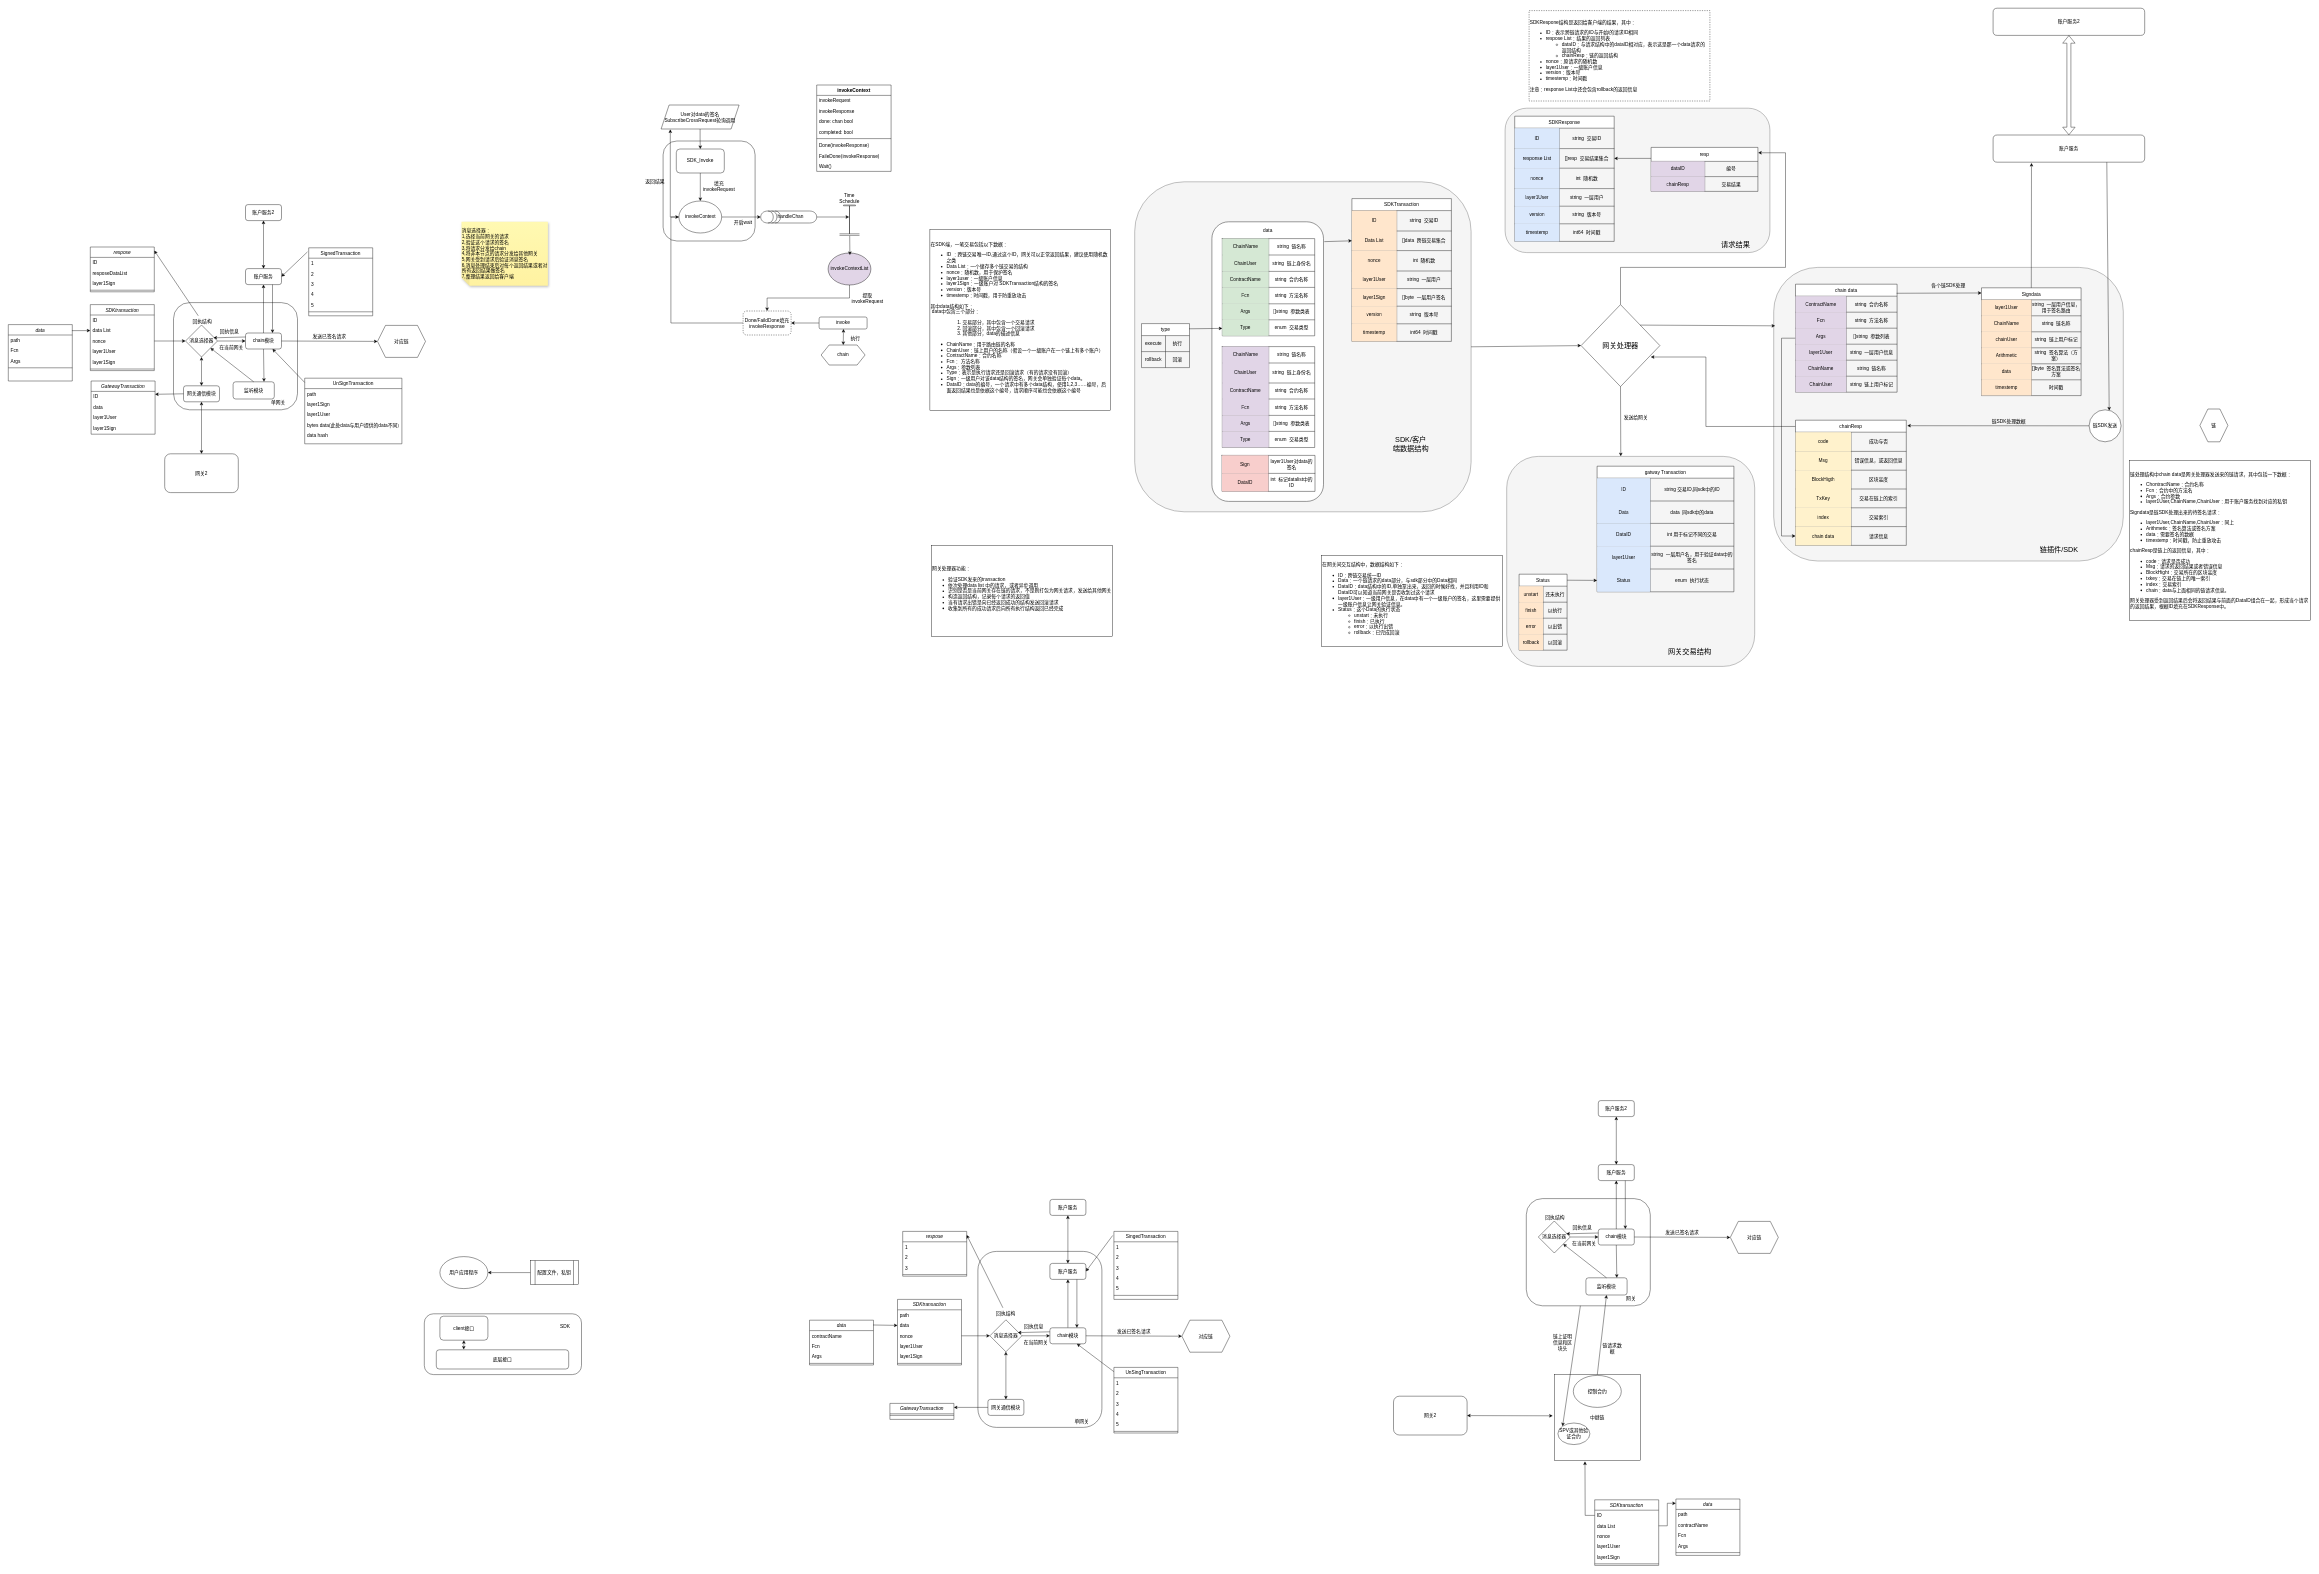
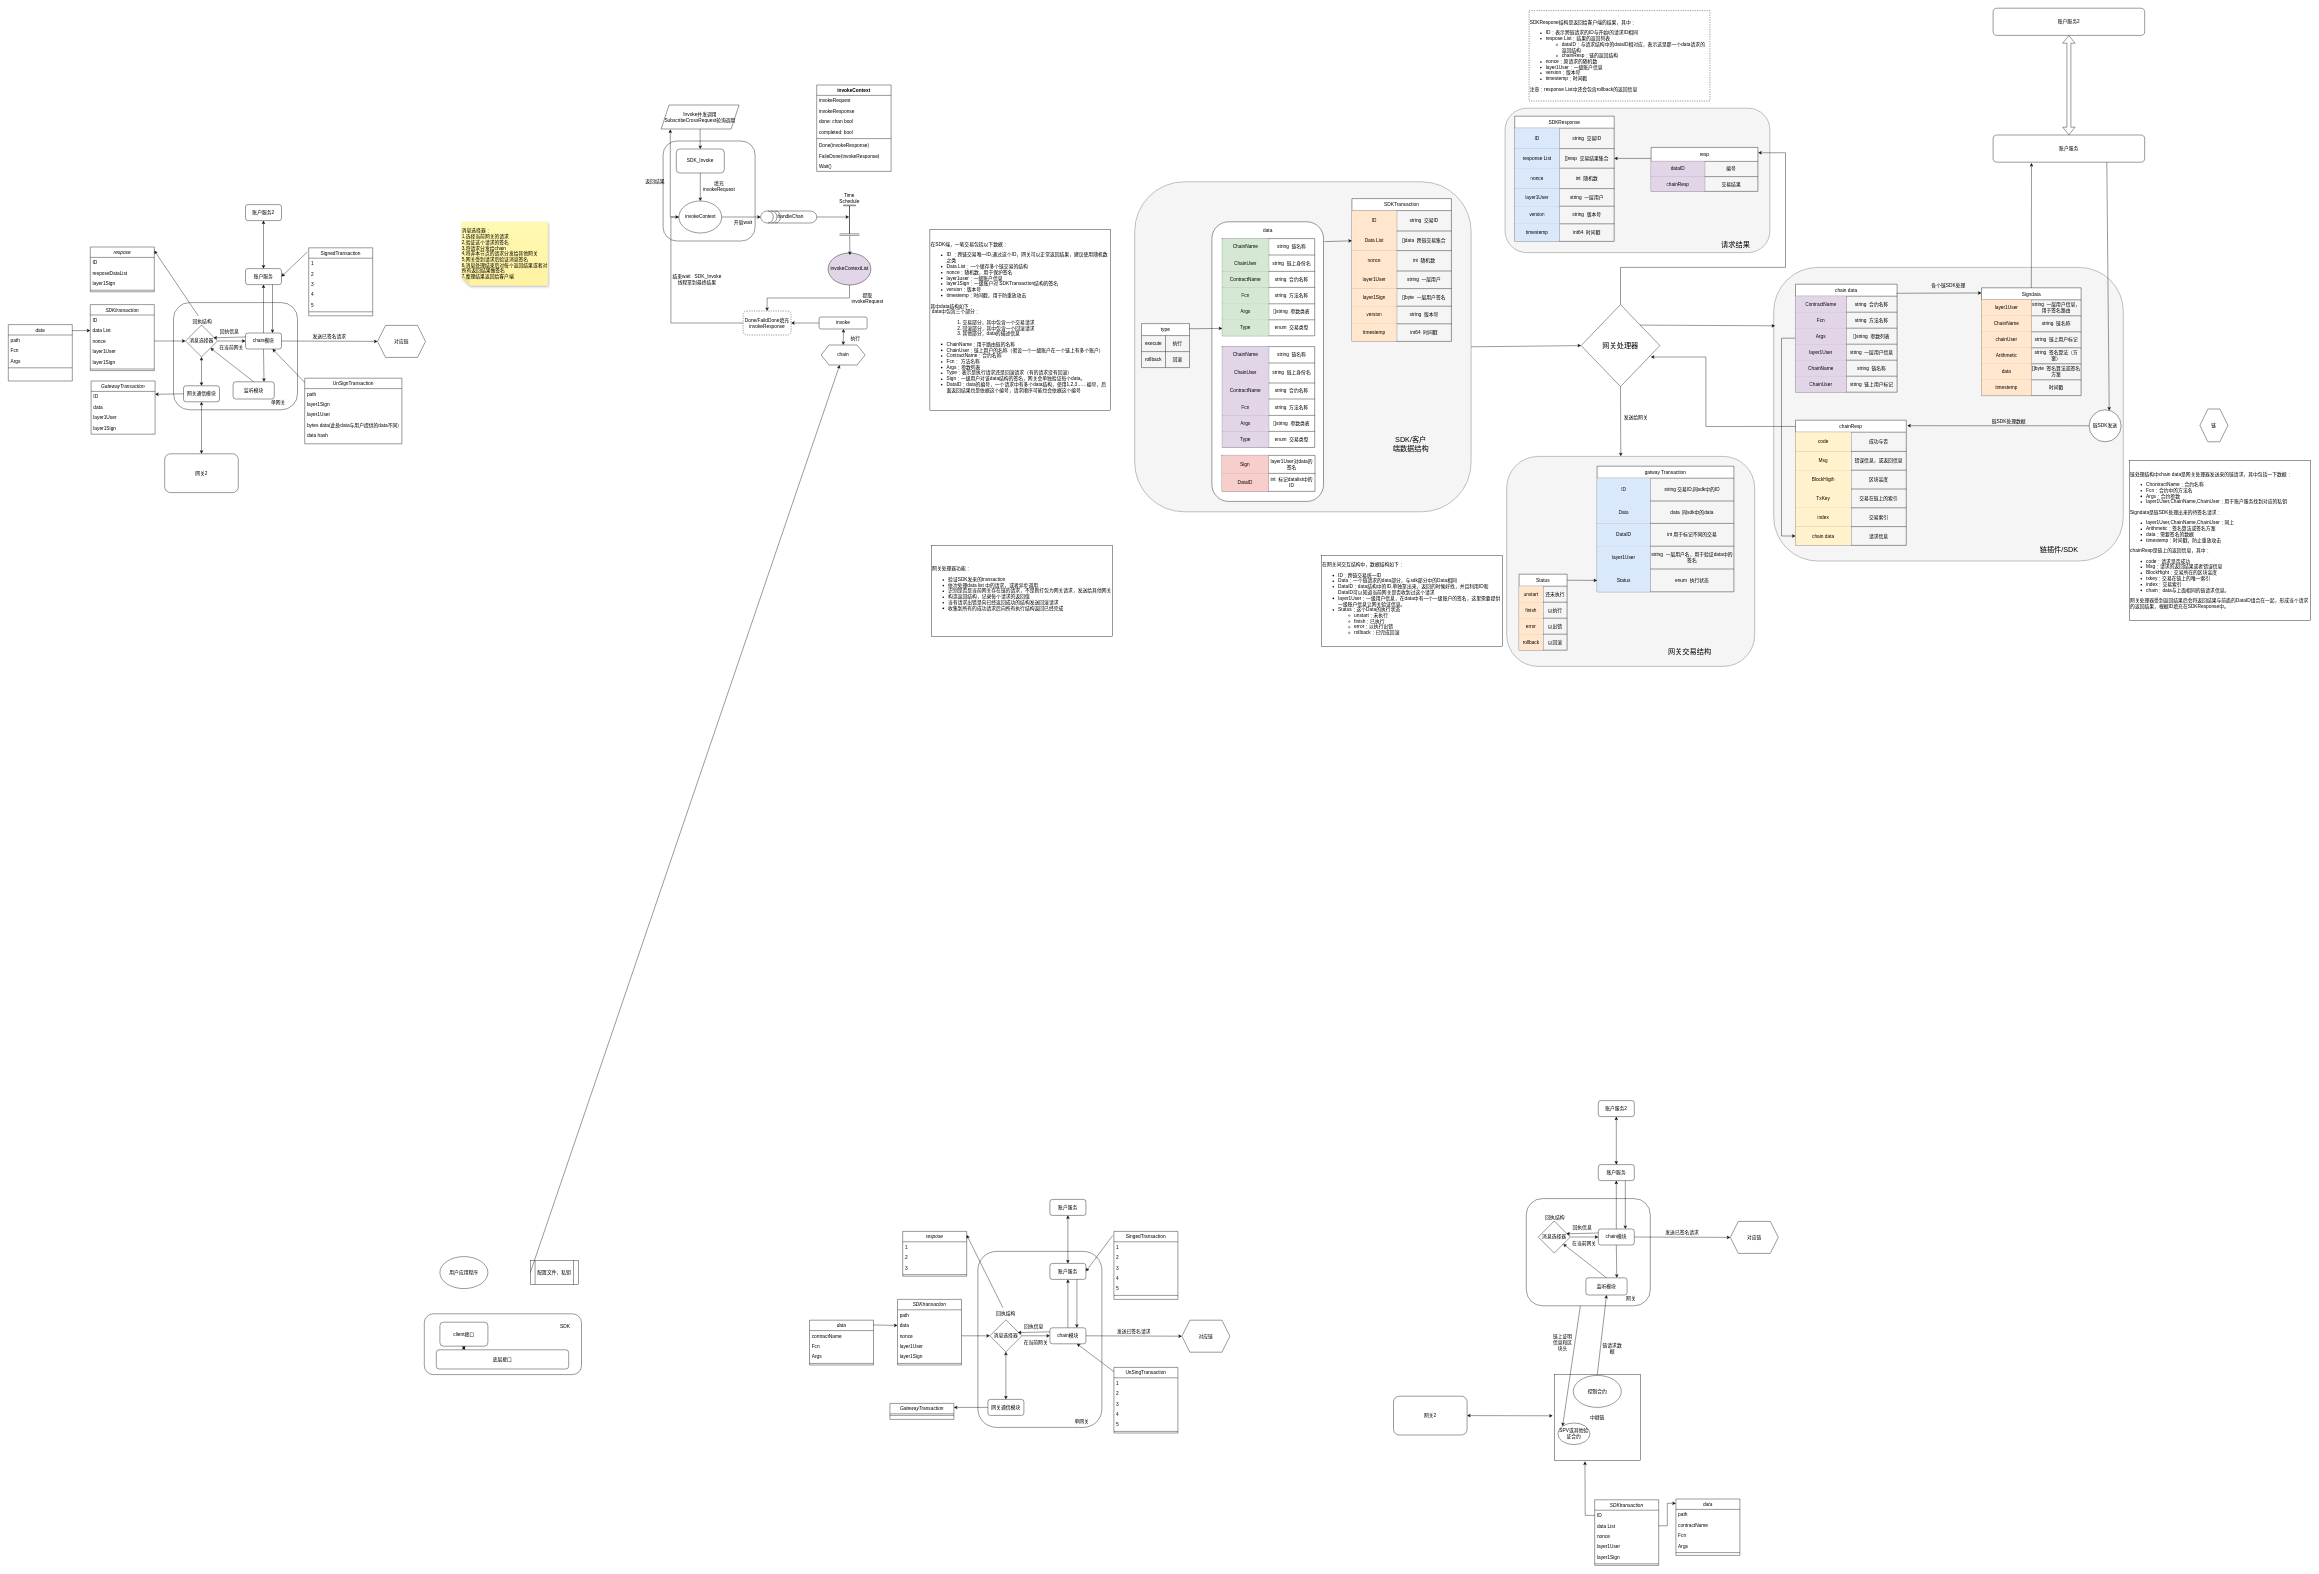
(700, 117) -> (700, 117)
none -> (697, 279)
(491, 1273) -> (838, 368)
(464, 1328) -> (464, 1334)
